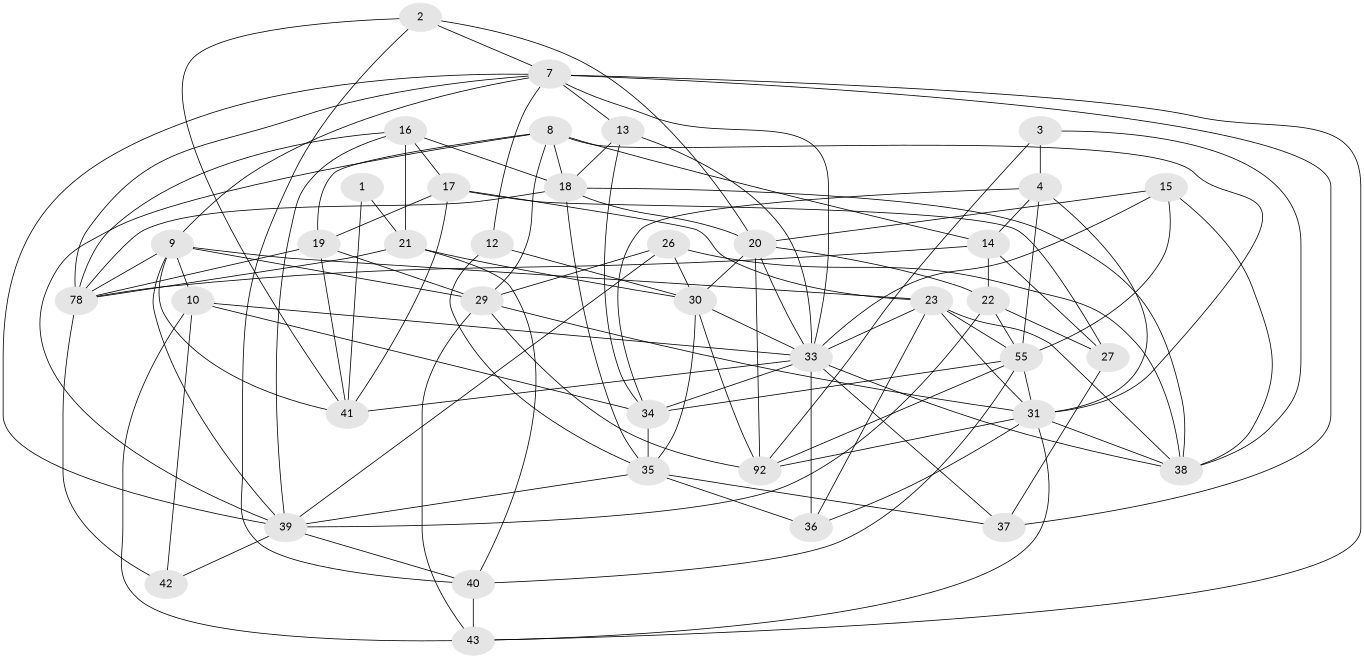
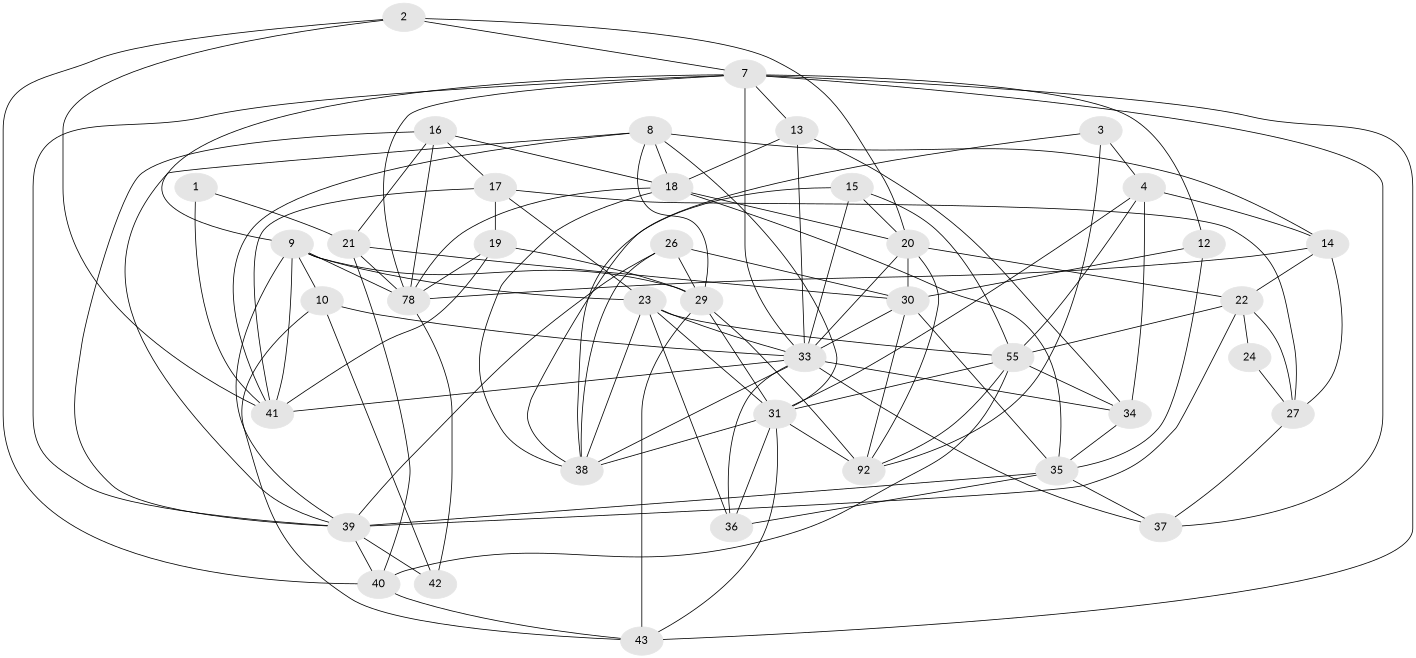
(401, 154) -> (346, 182)
(420, 358) -> none
none -> (1250, 358)
